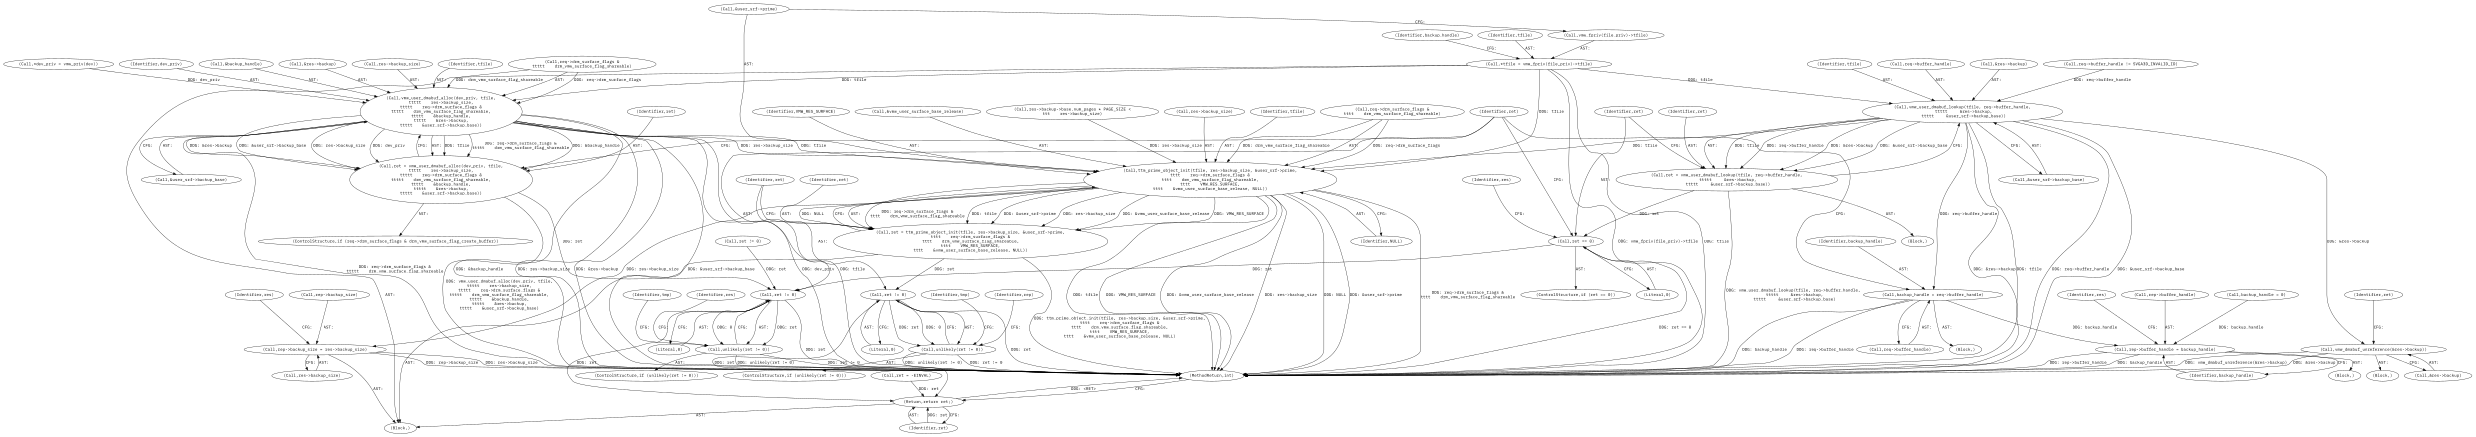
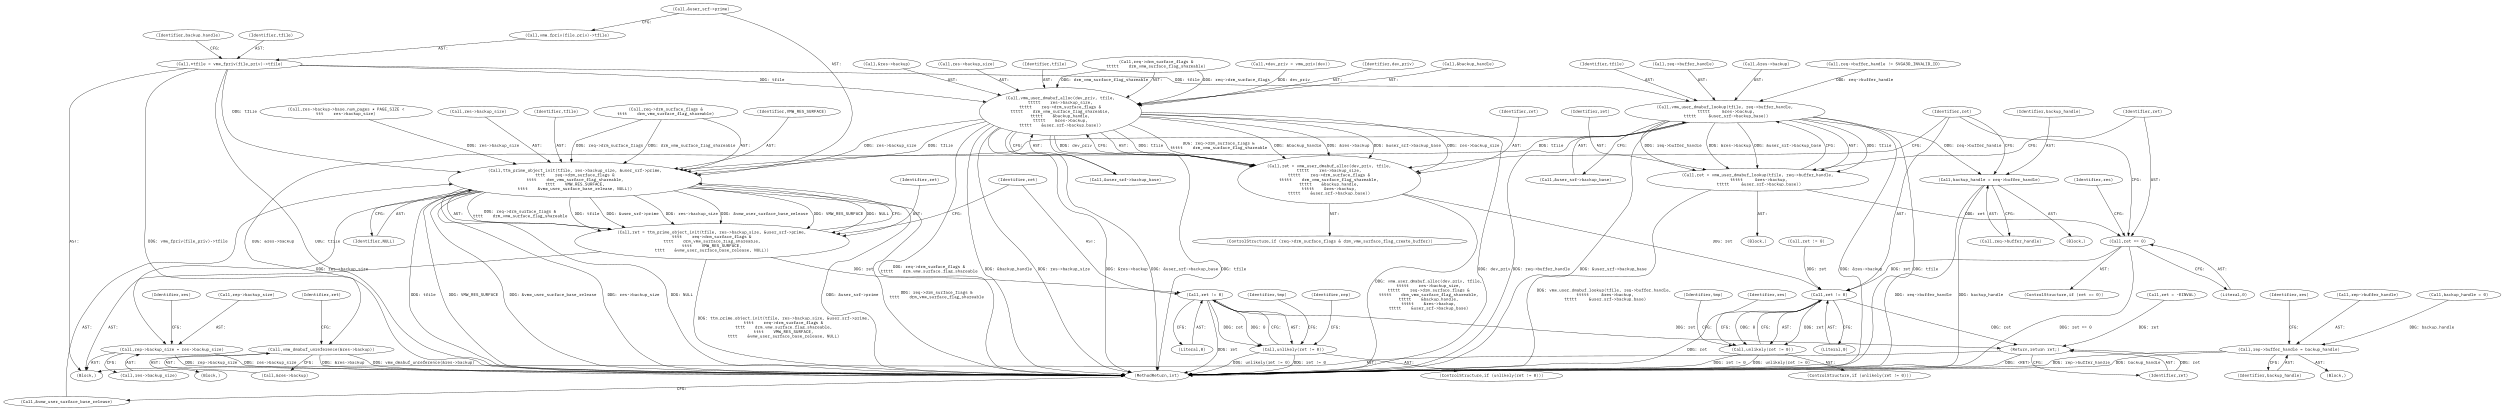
(2025, 326) -> none
(1077, 393) -> (627, 388)
